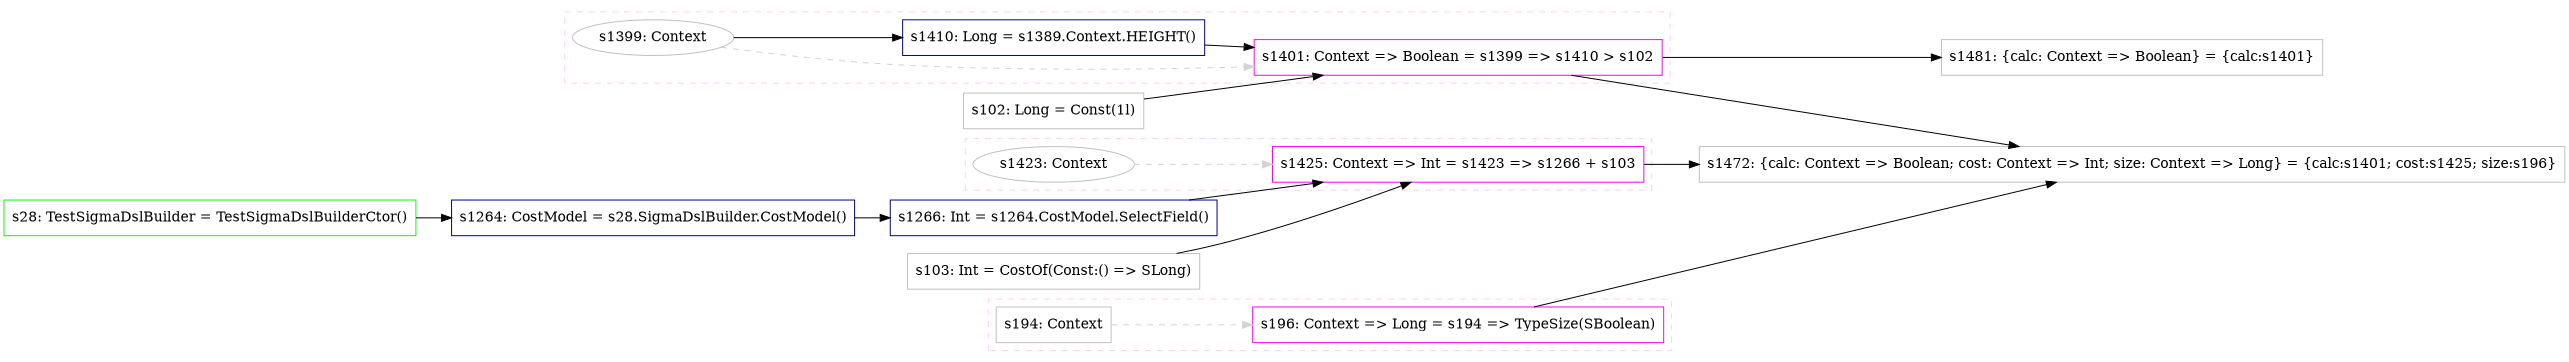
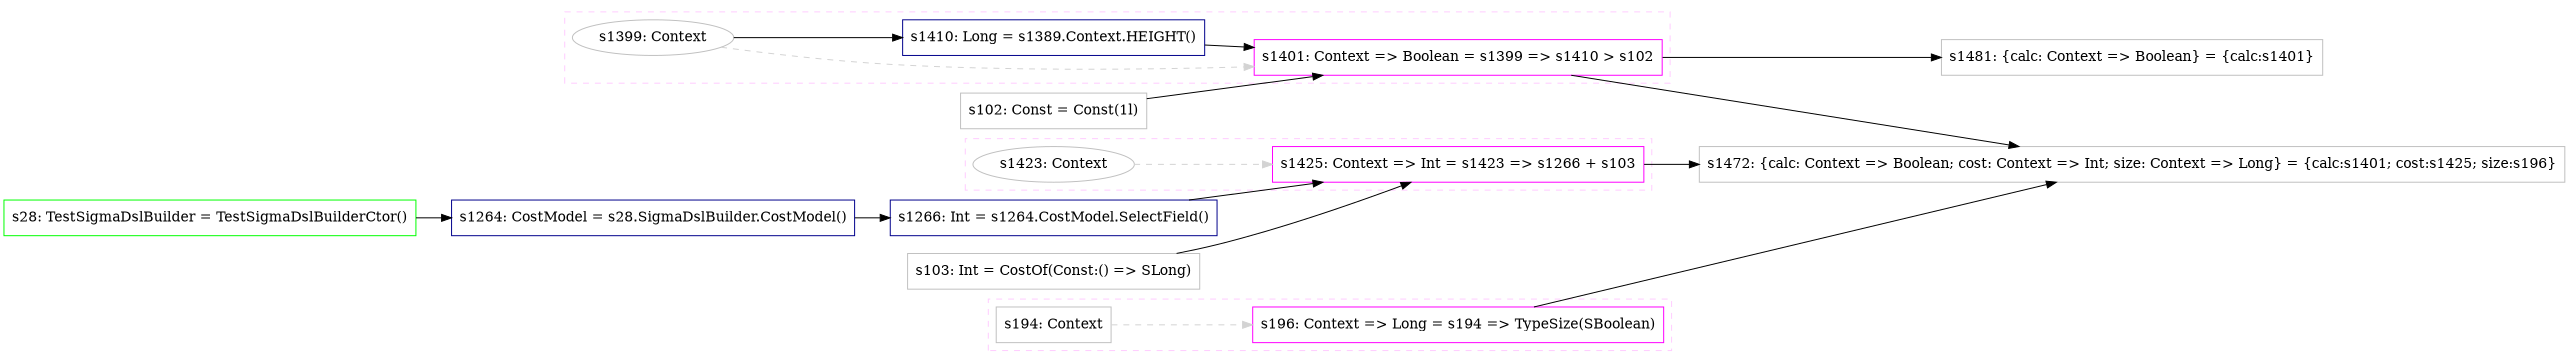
(1054, 111) -> (1054, 111)
